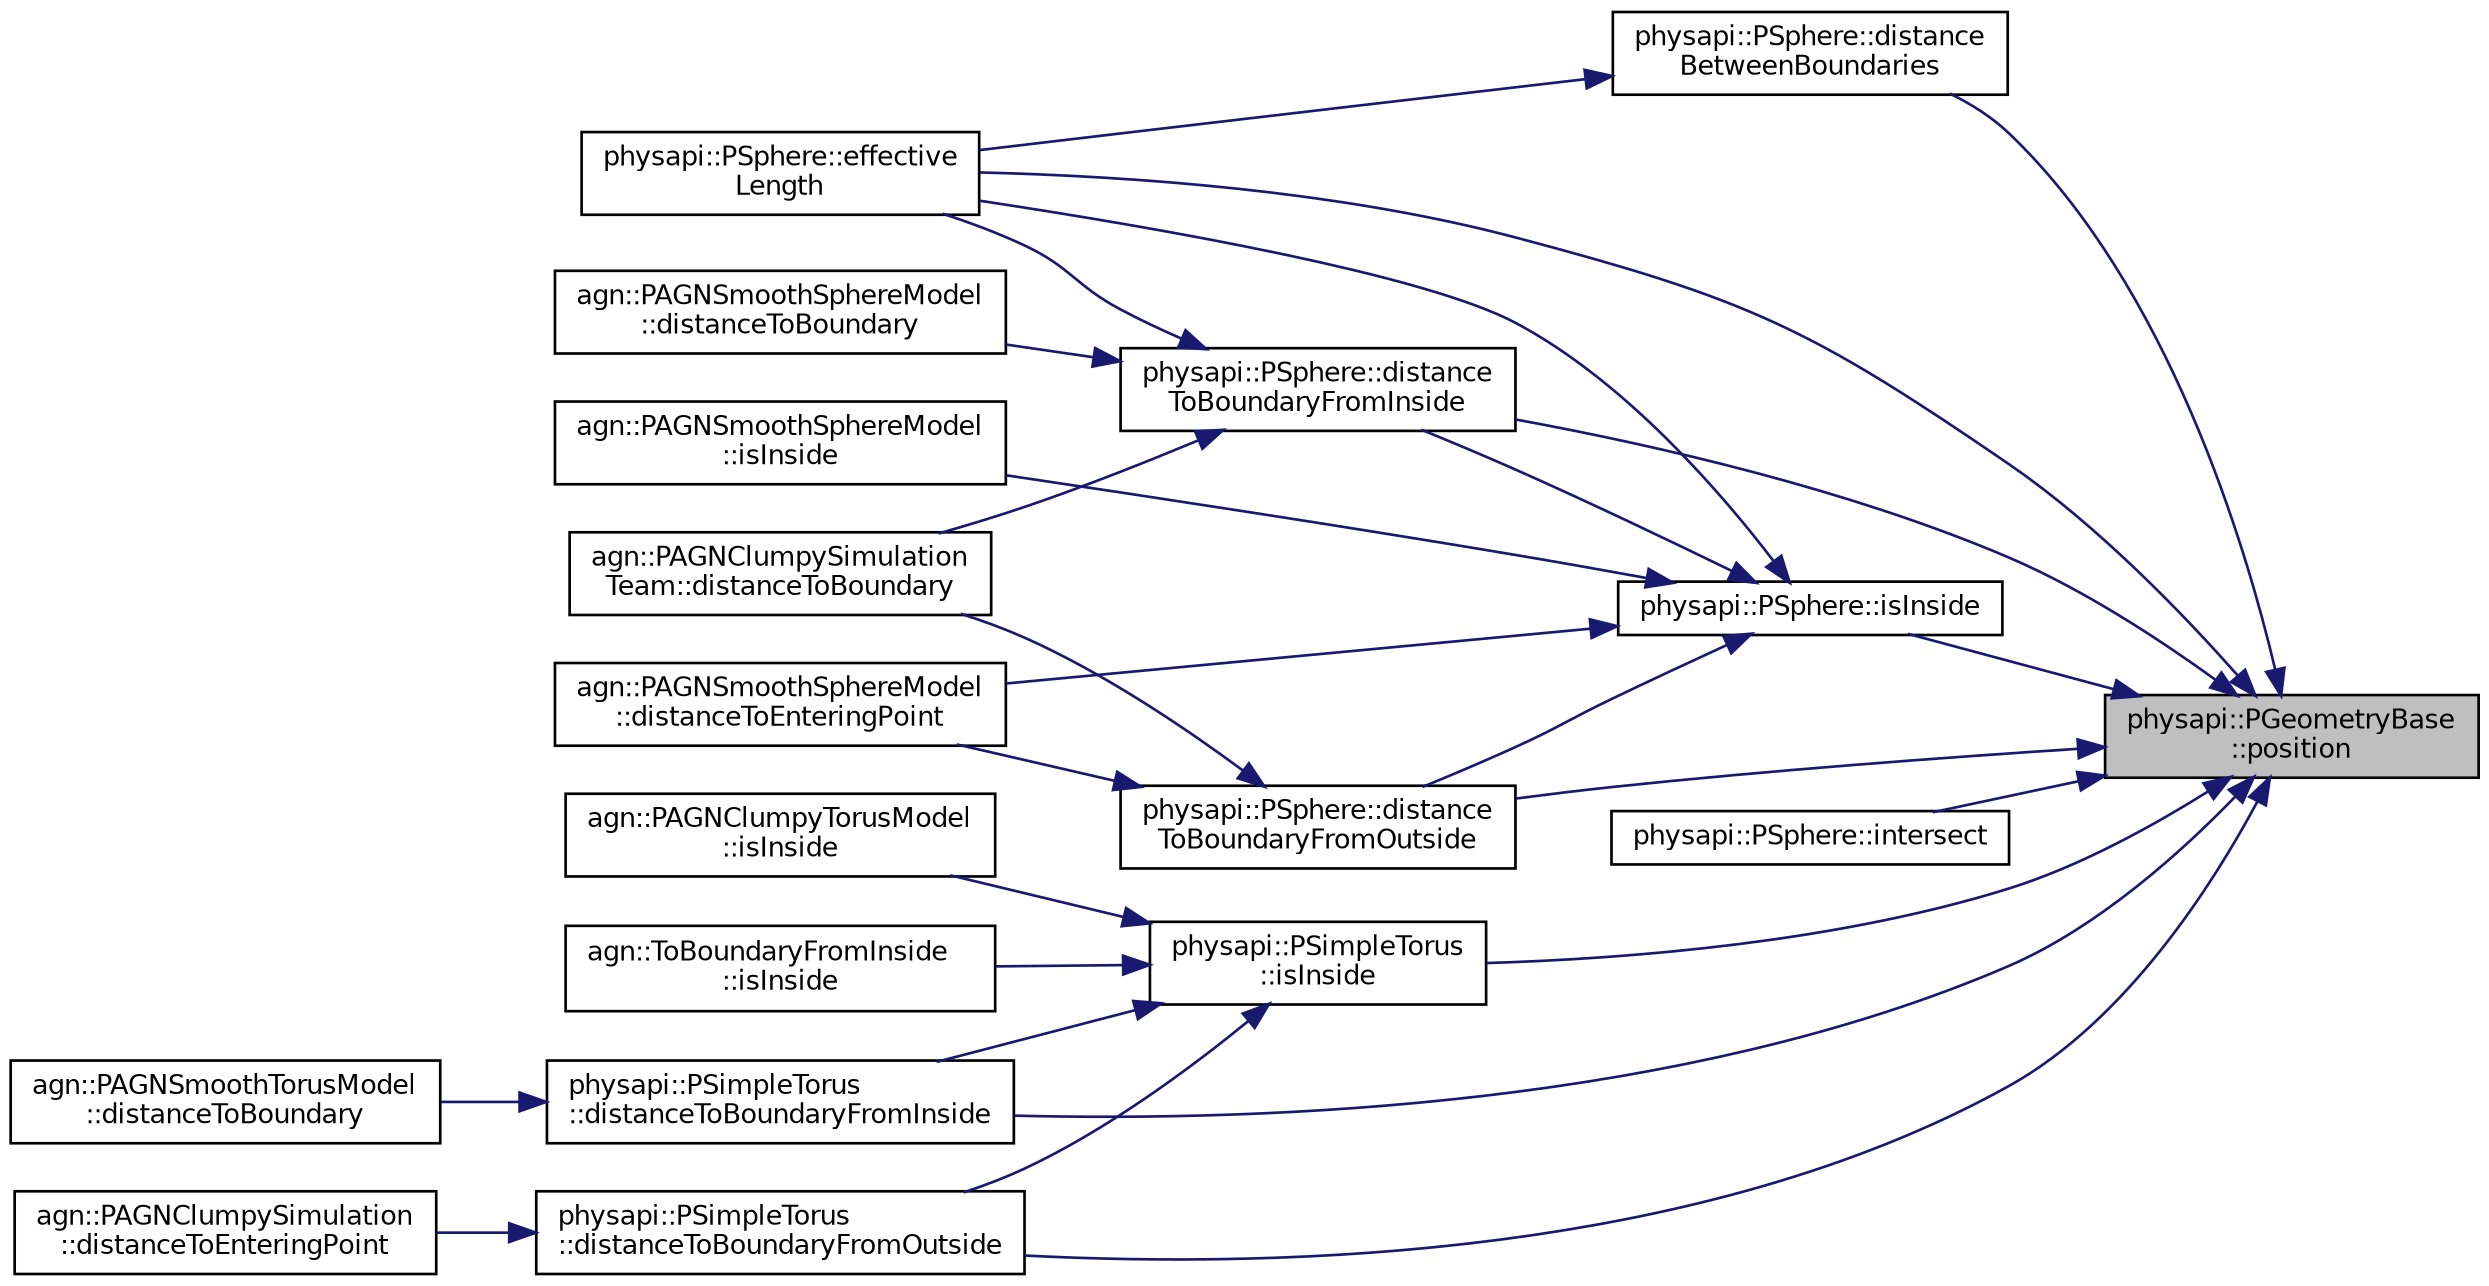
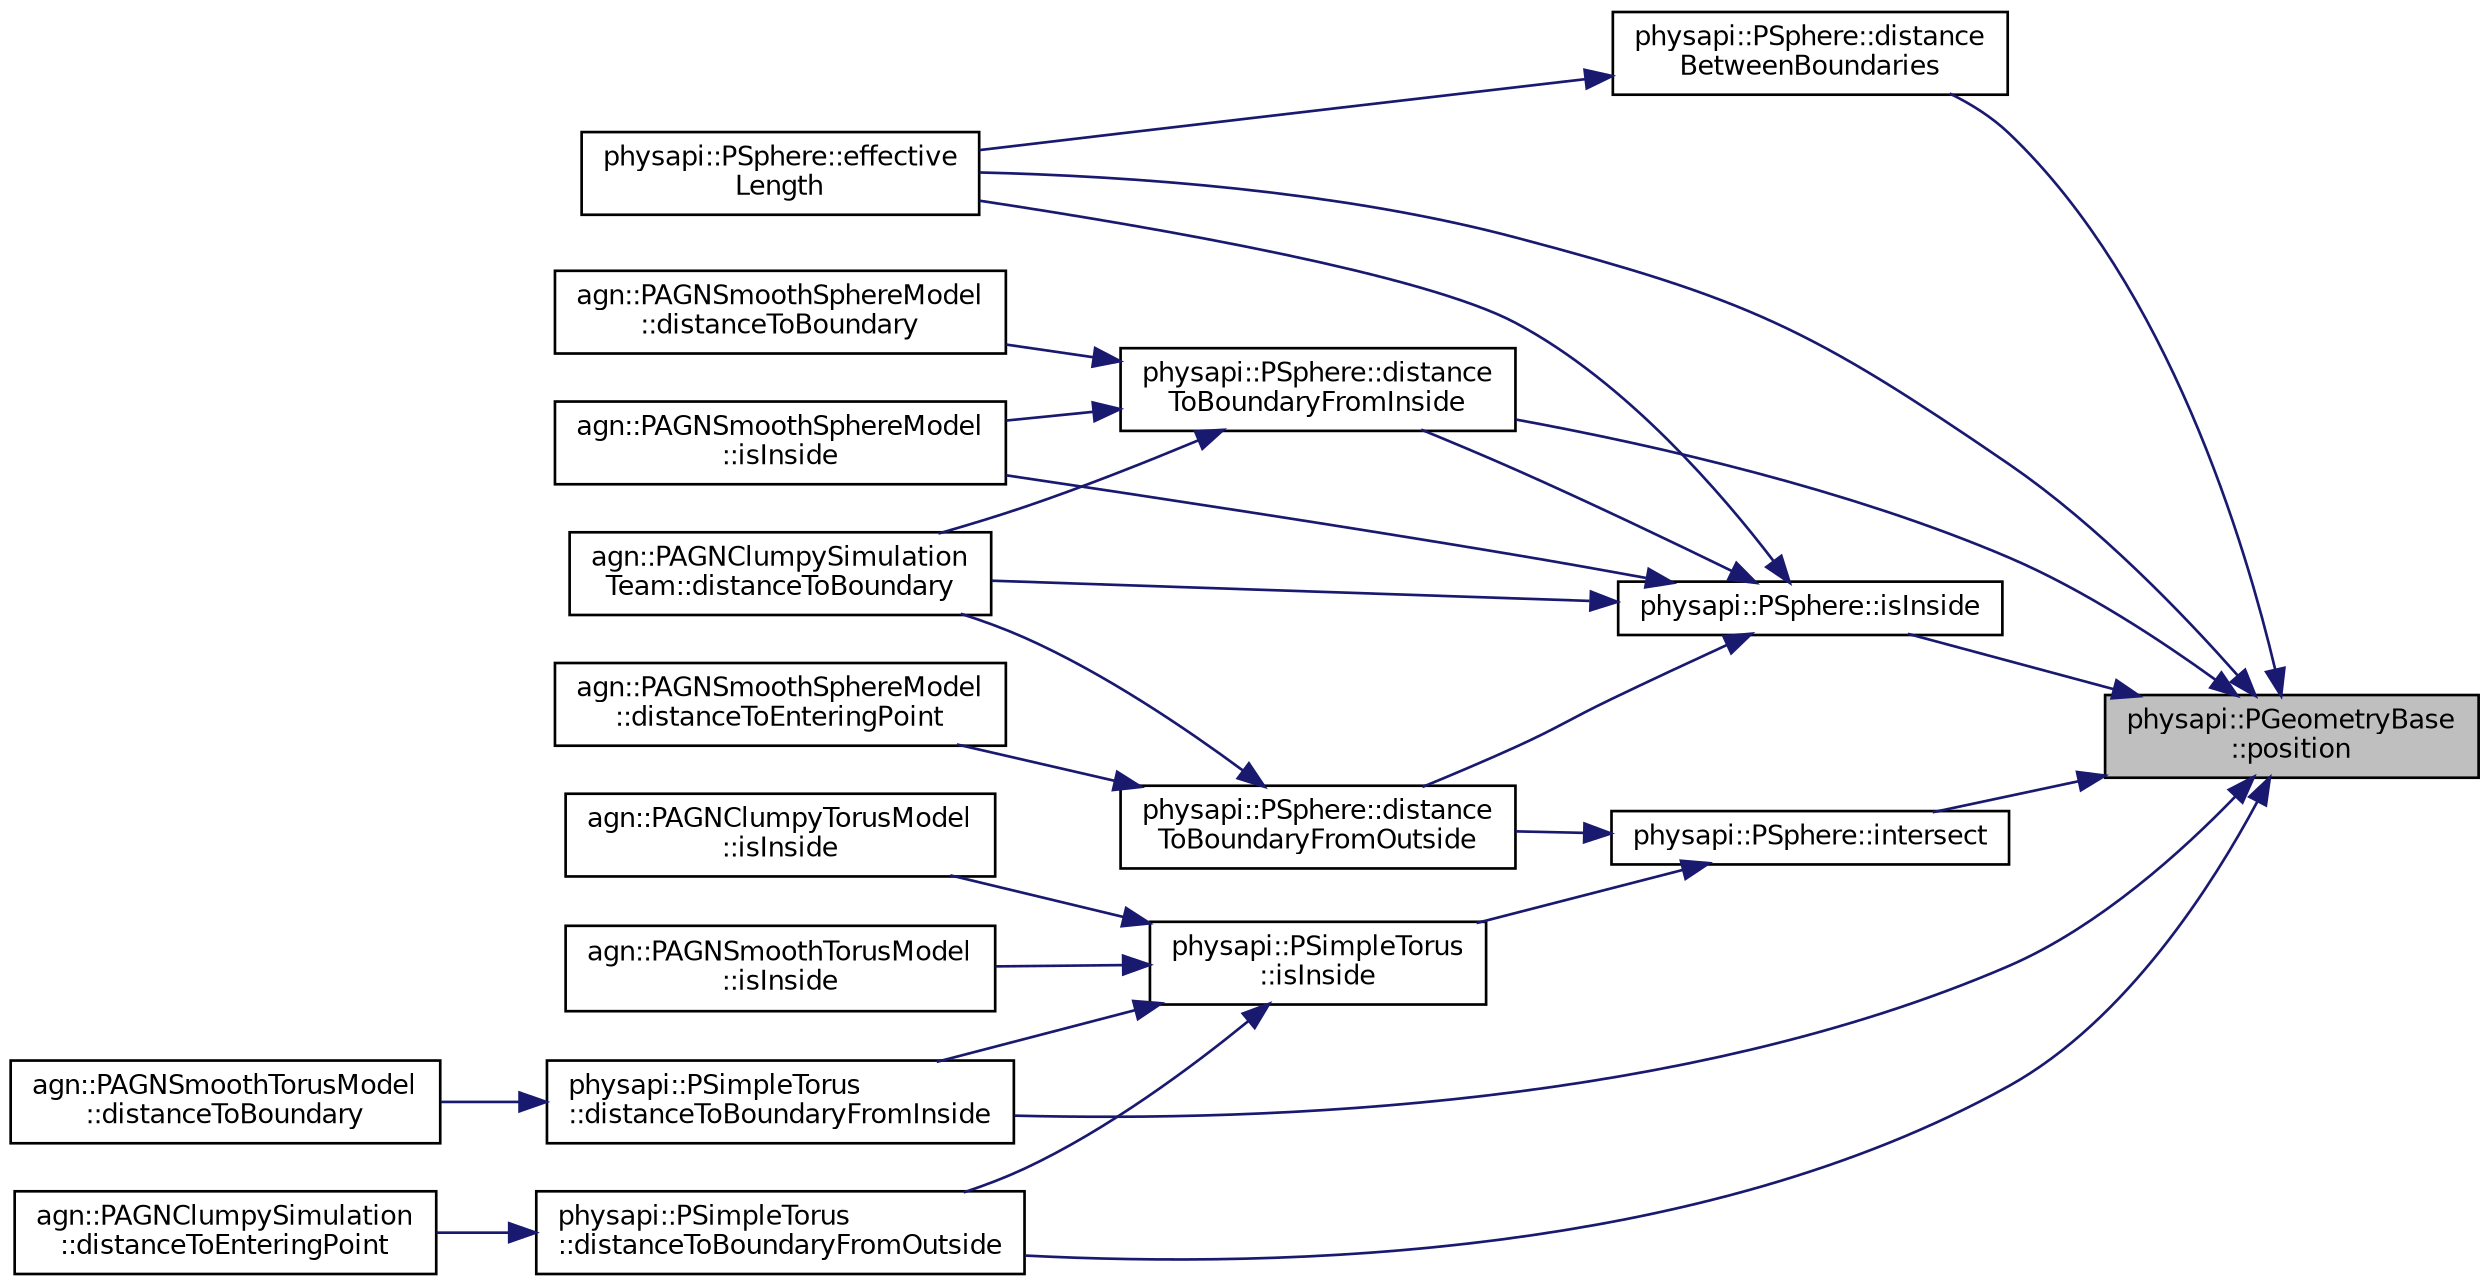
(1065, 270) -> (1050, 416)
(1298, 656) -> (1291, 591)
(1797, 770) -> (1550, 832)
(1860, 925) -> (1580, 896)
(780, 969) -> (780, 969)
